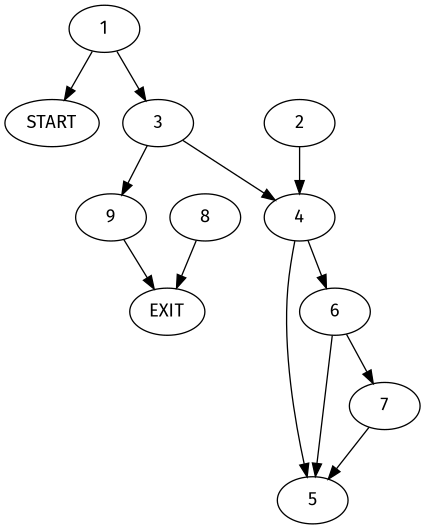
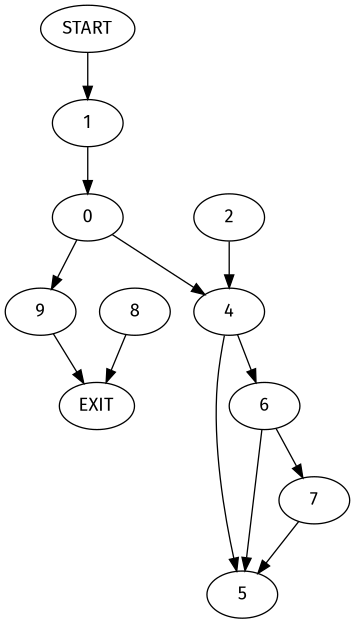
(82, 70) -> (88, 70)
(158, 123) -> (88, 217)
